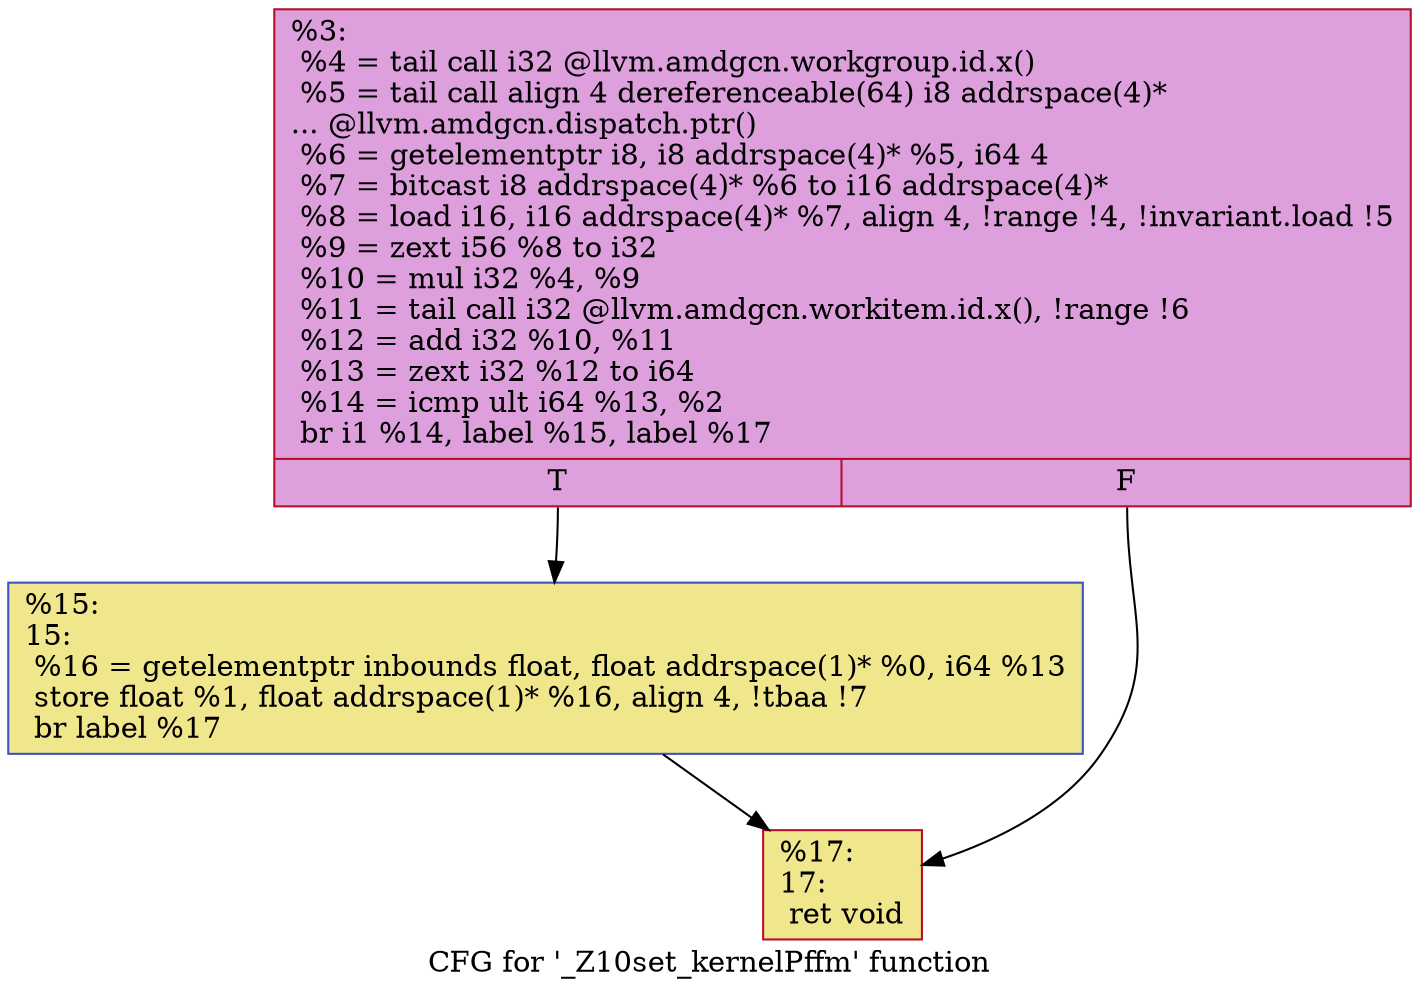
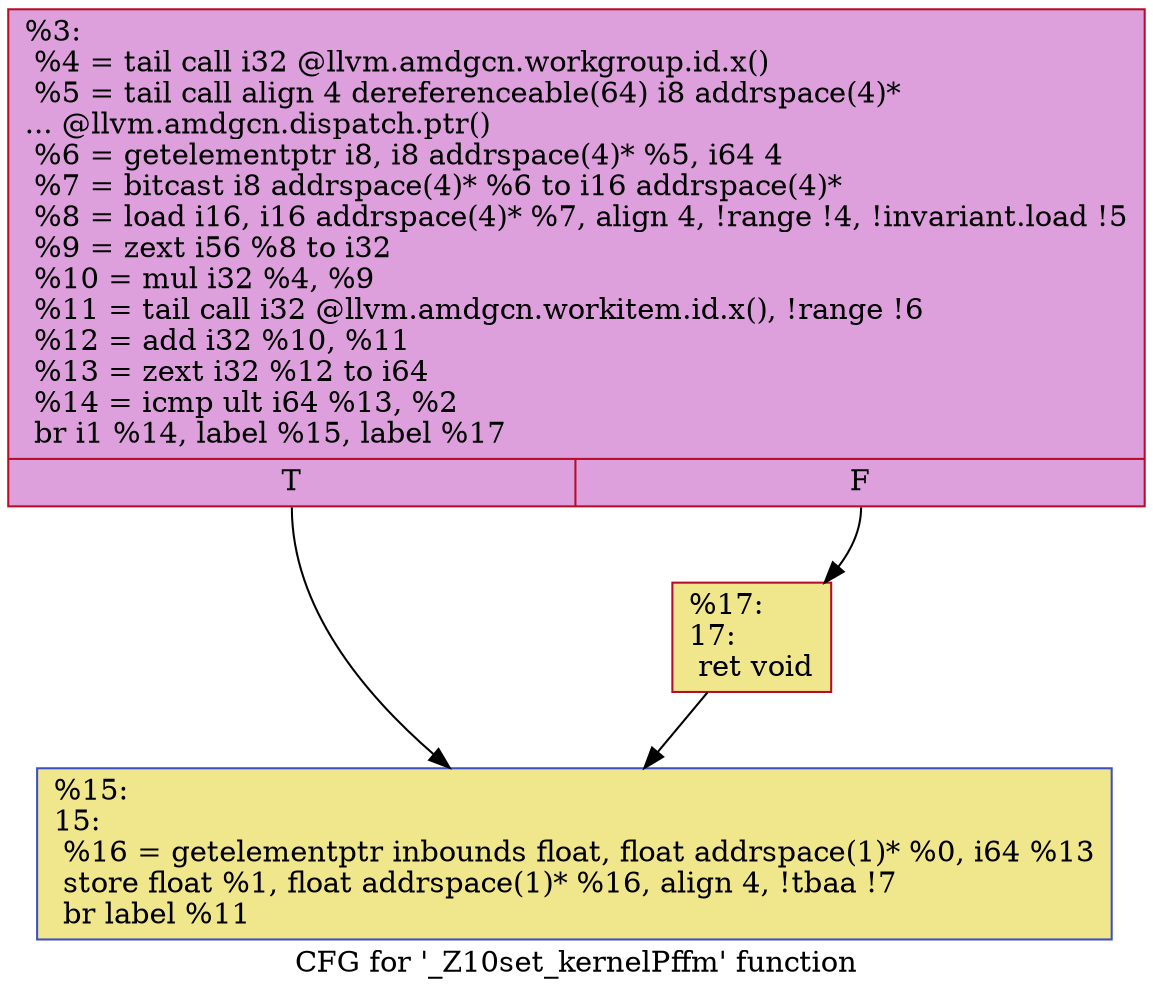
(124, 729) -> (153, 915)
(707, 786) -> (683, 722)
